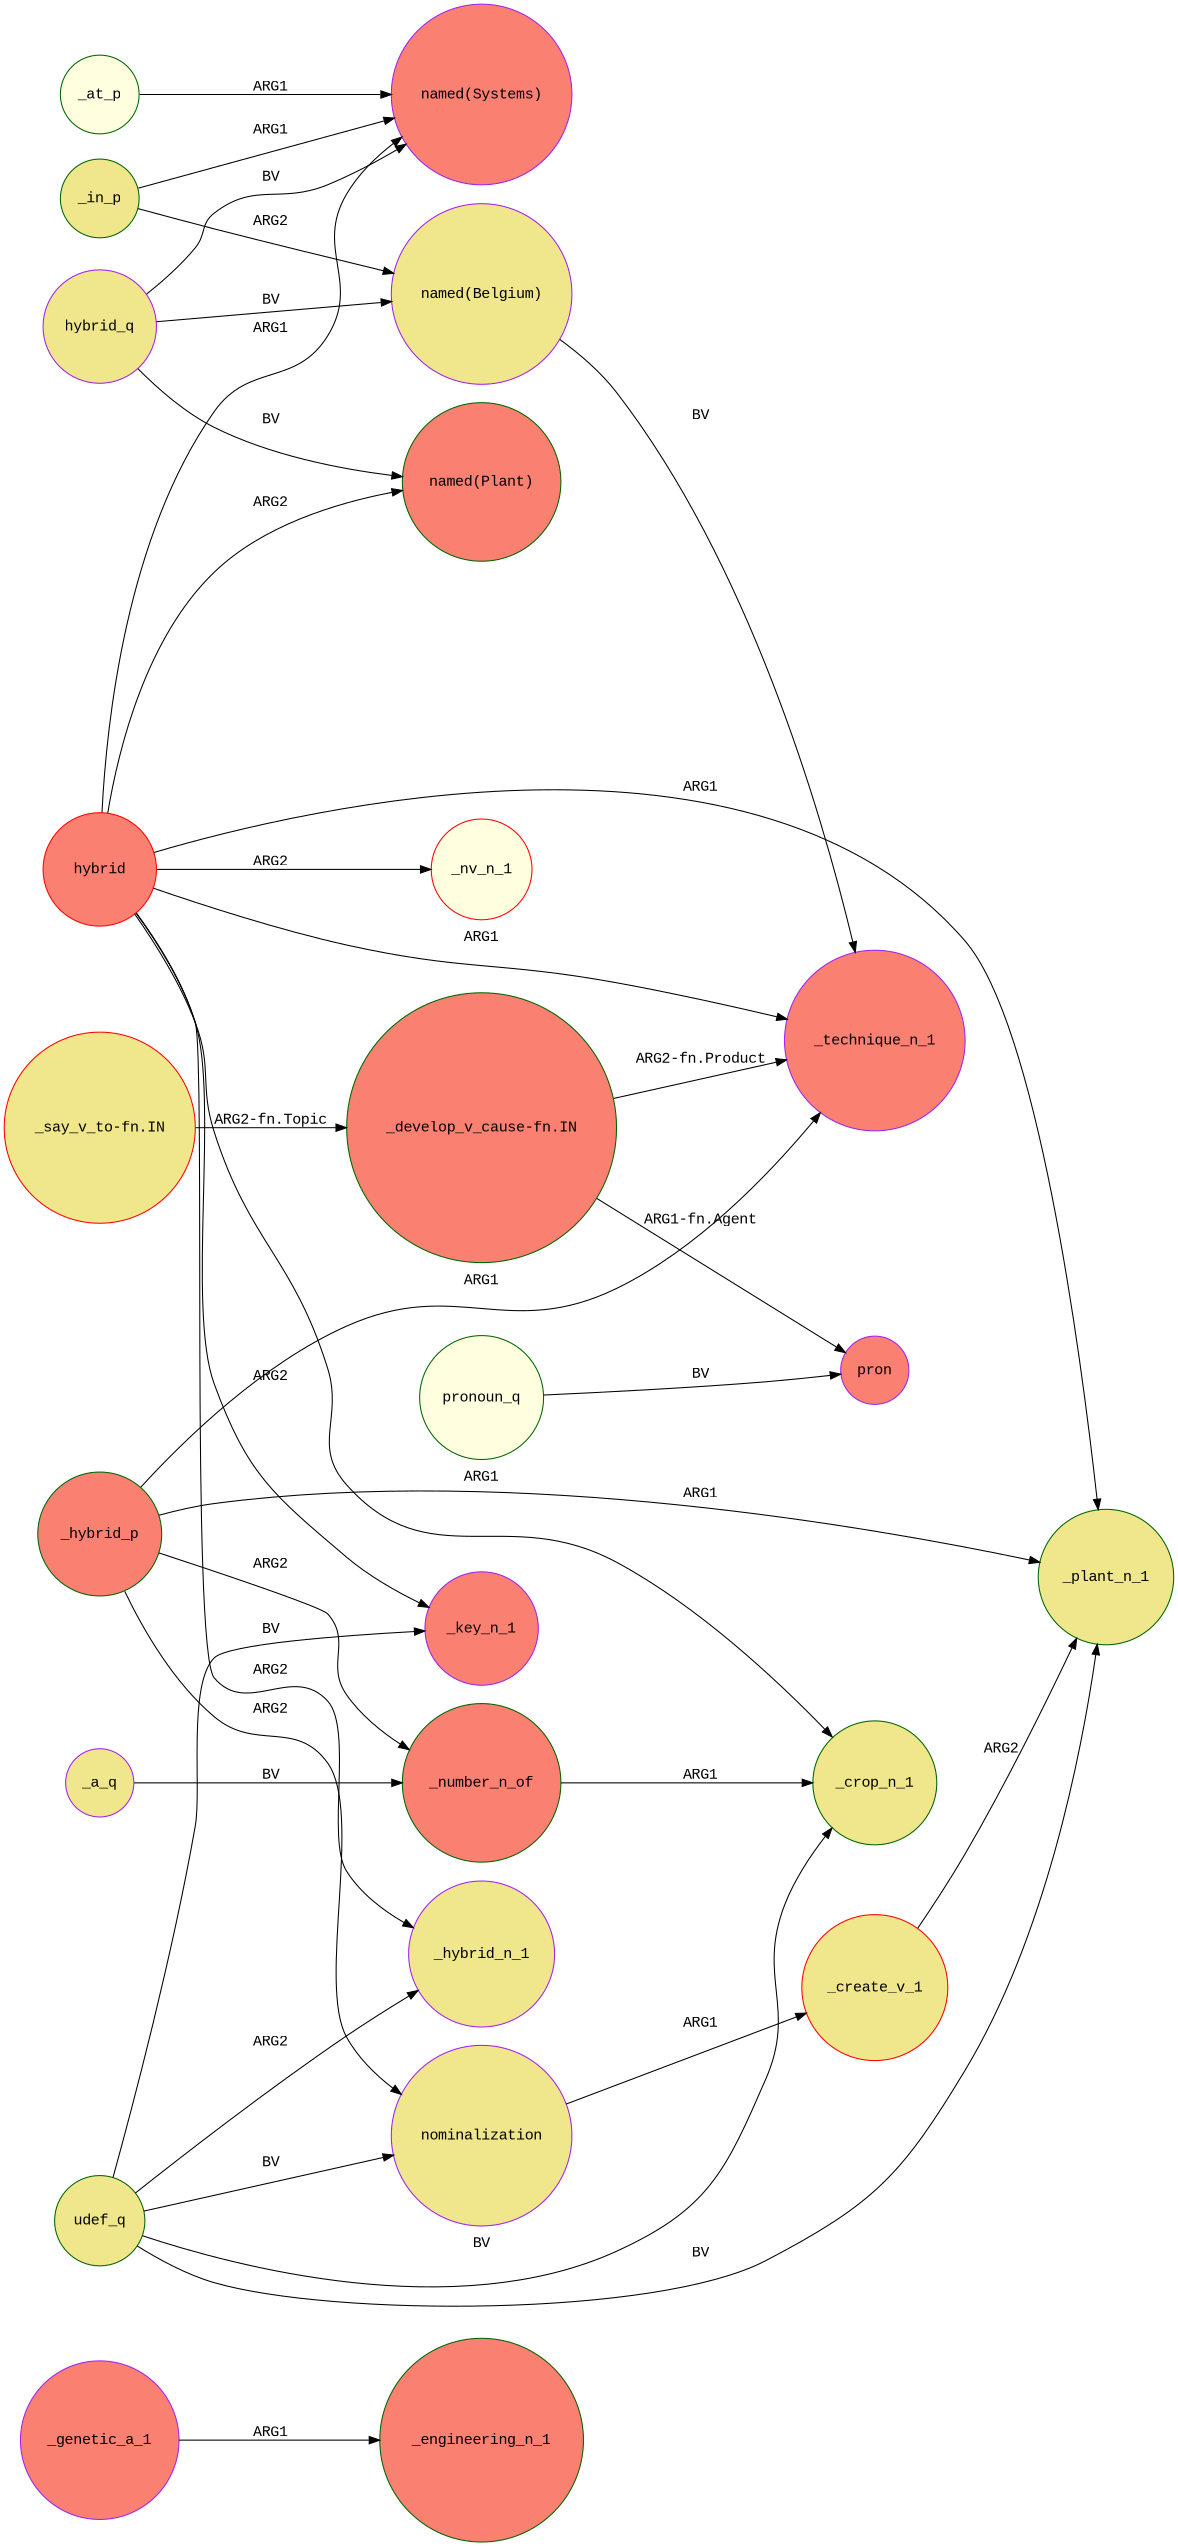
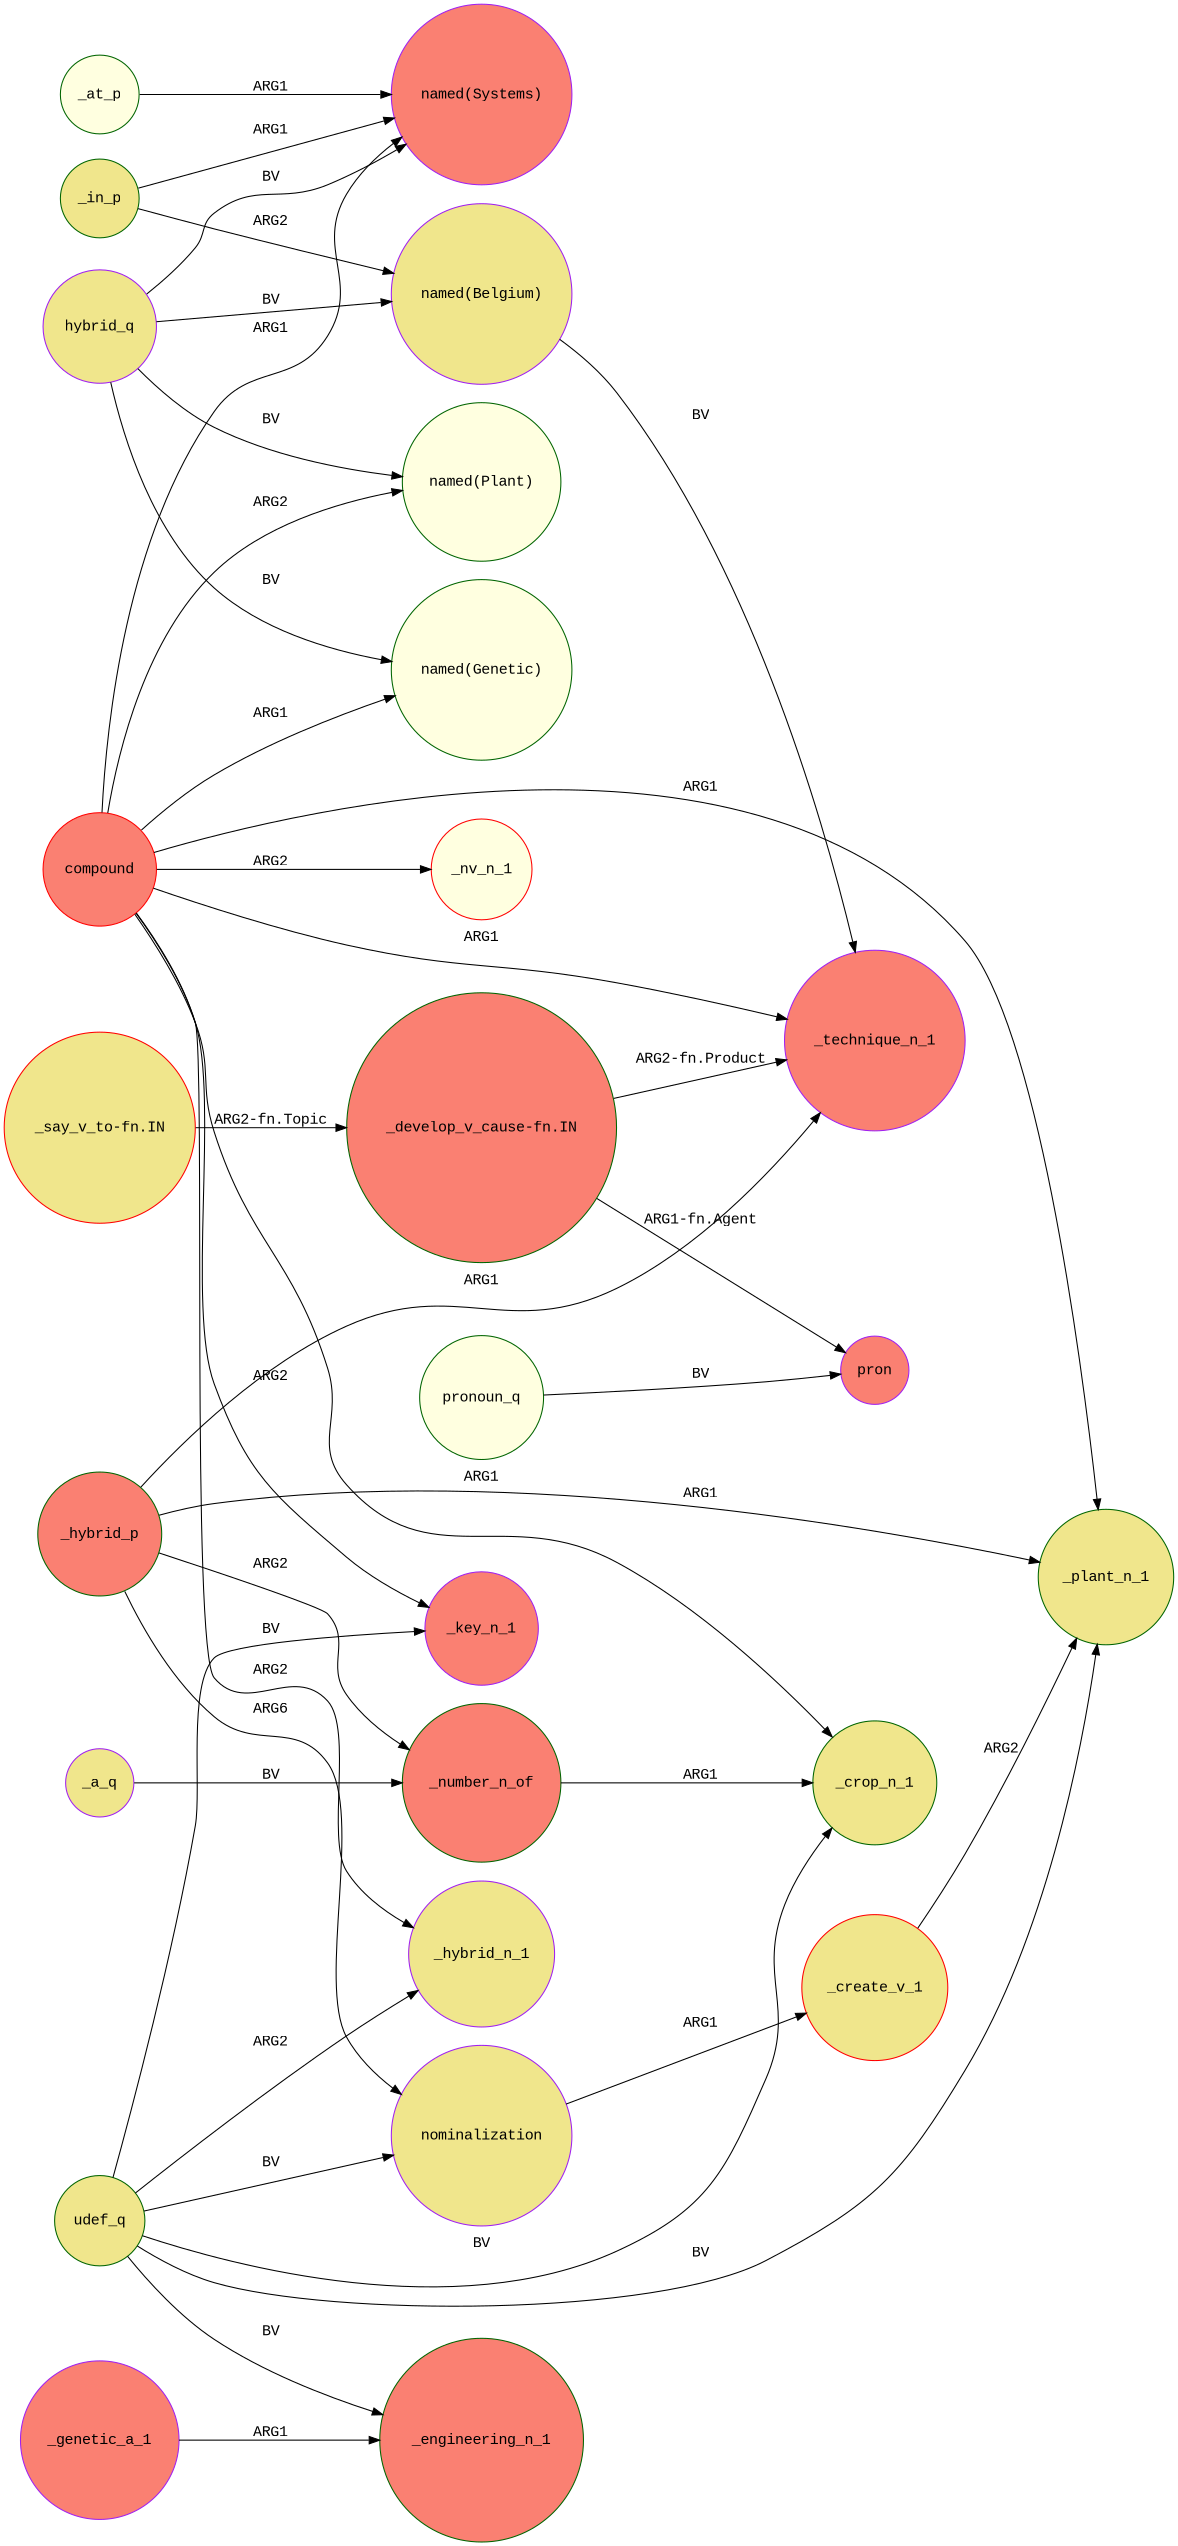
(482, 482) -> (482, 482)
none -> (482, 670)
(100, 869) -> (100, 869)
(271, 1709) -> (271, 1709)
none -> (237, 2354)
